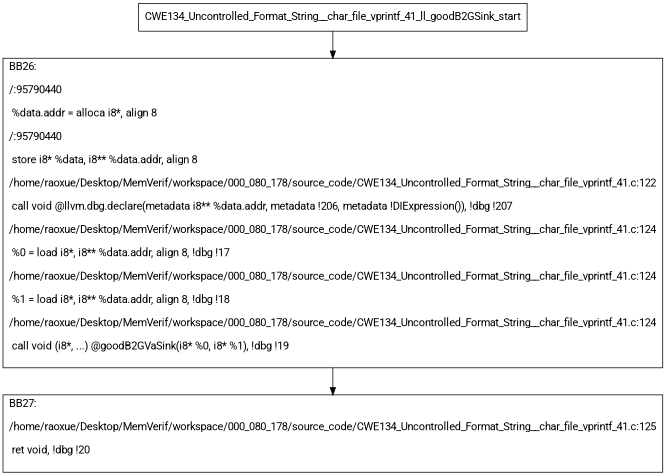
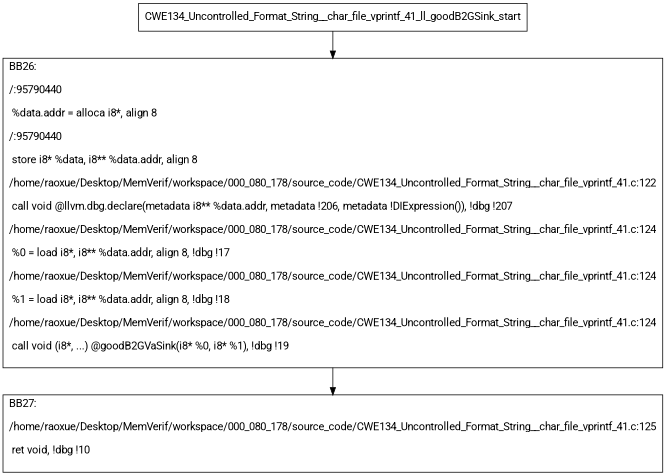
(50, 450) -> (50, 450)
